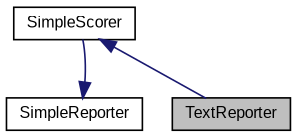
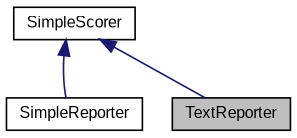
(85, 61) -> (64, 77)
